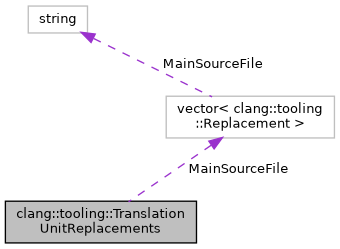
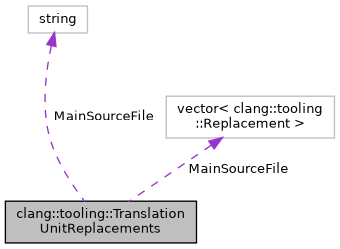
(153, 68) -> (48, 128)
